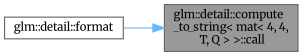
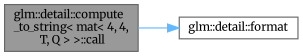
(138, 28) -> (153, 28)
